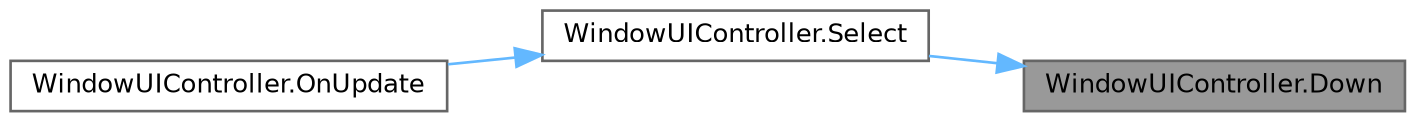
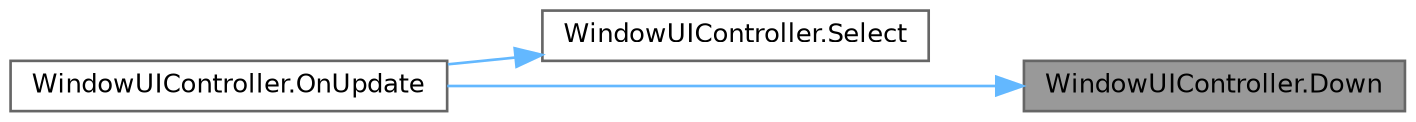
(963, 60) -> (722, 86)
